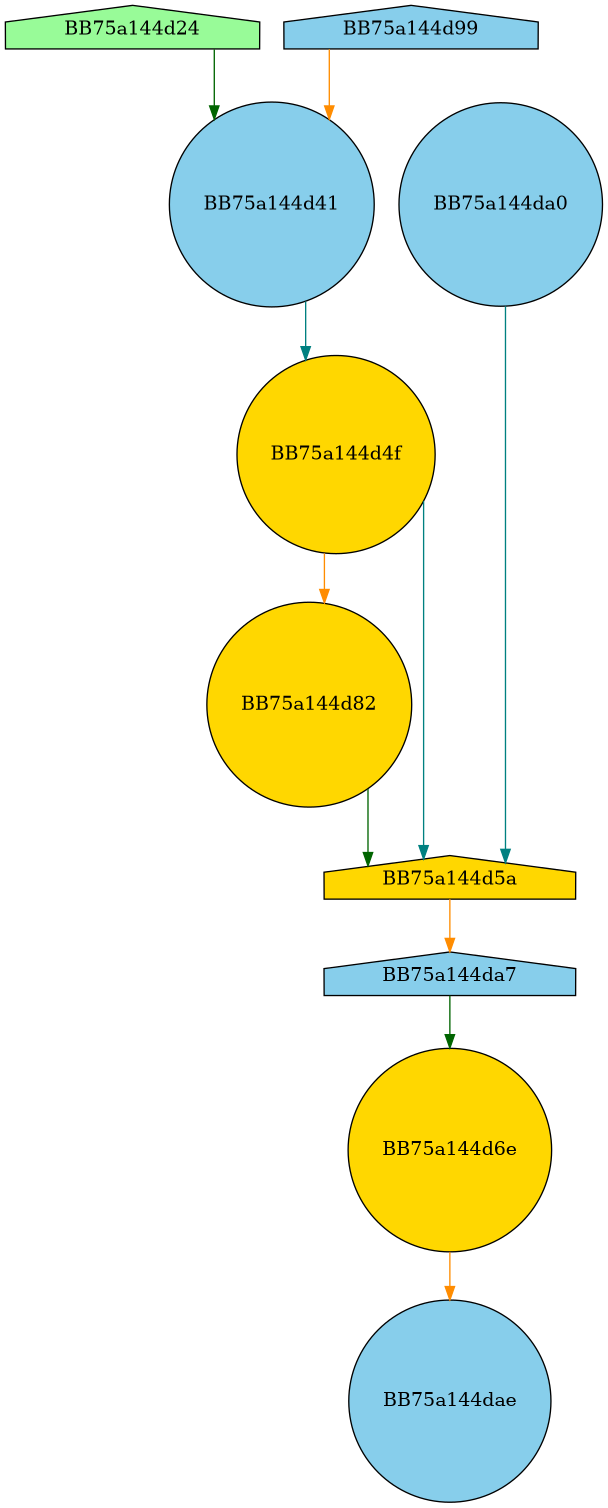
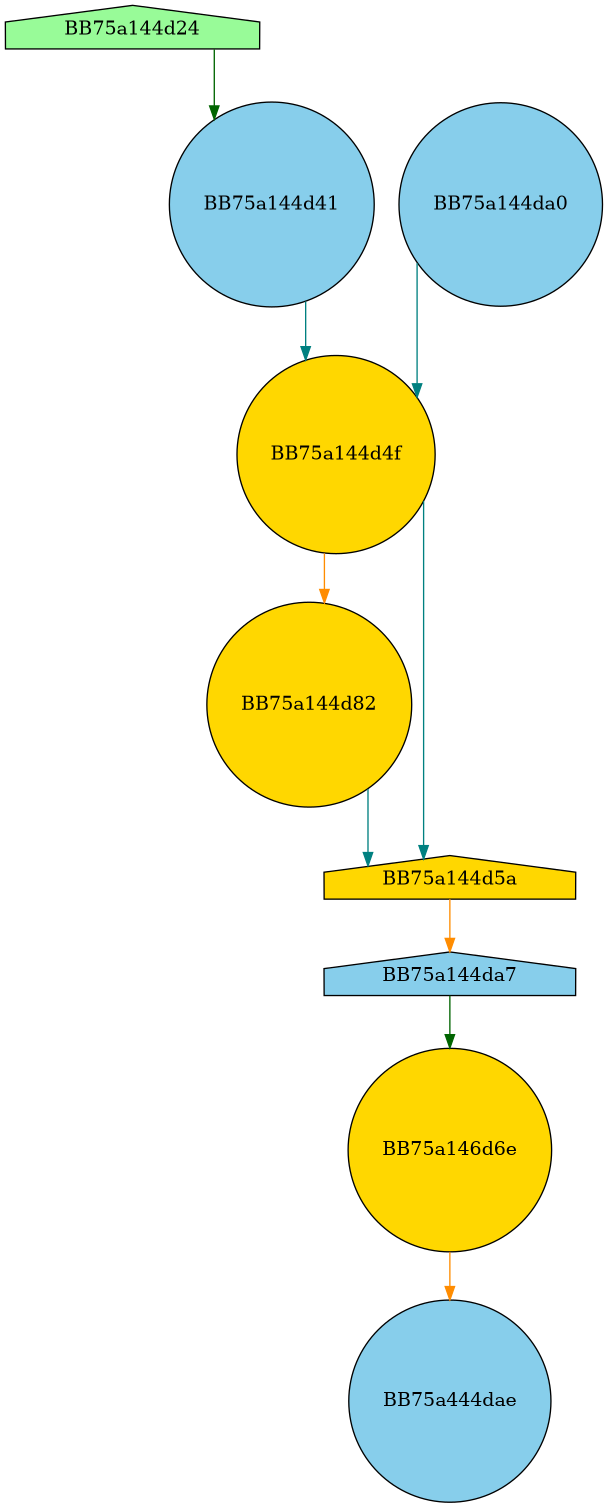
(411, 29) -> none
(505, 578) -> (417, 323)
(368, 821) -> (368, 821)
(450, 1150) -> (450, 1150)
(450, 1401) -> (450, 1401)
